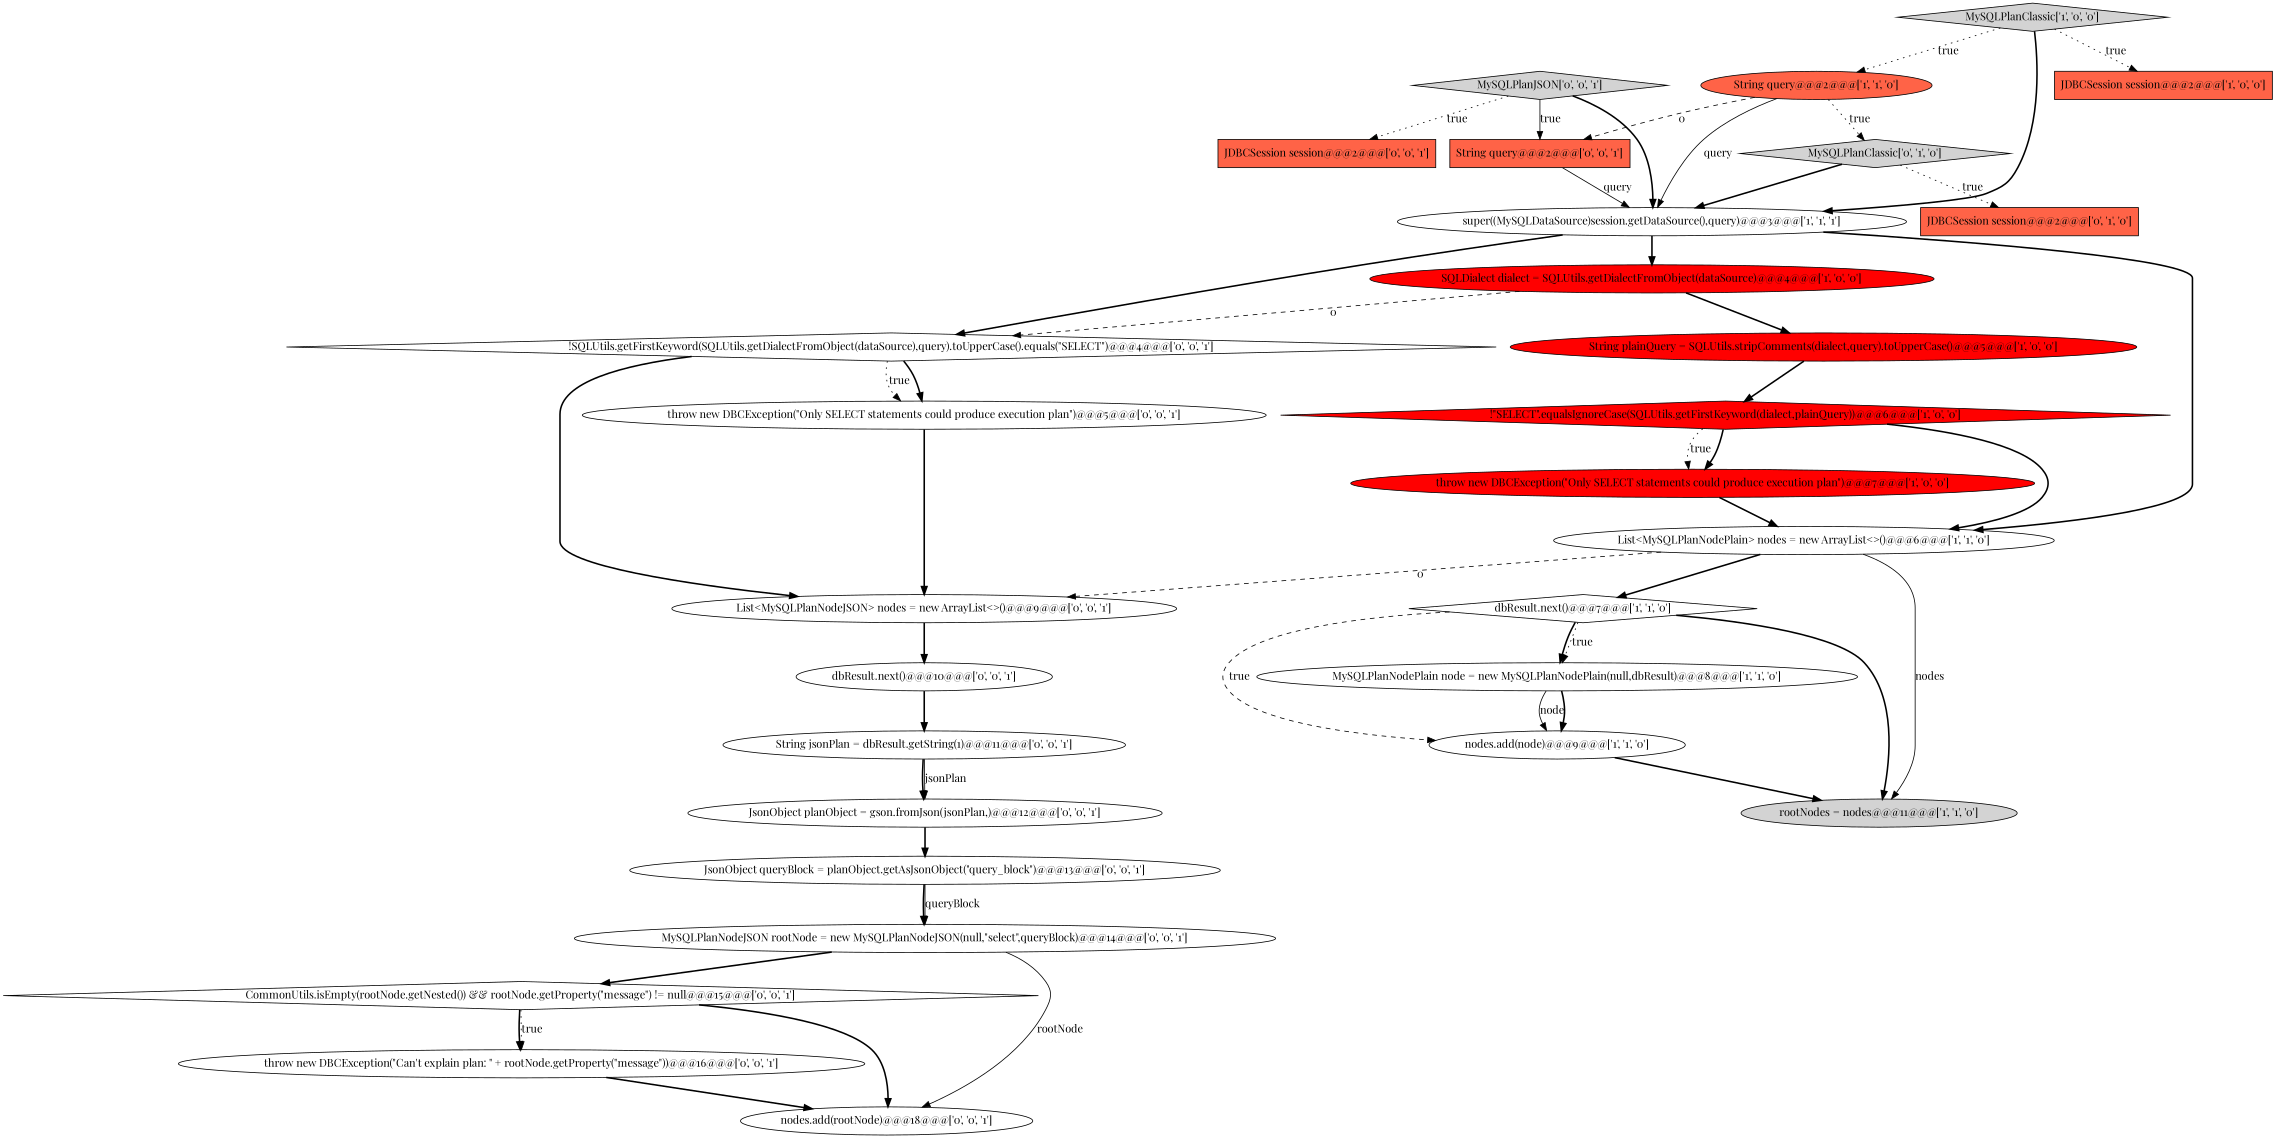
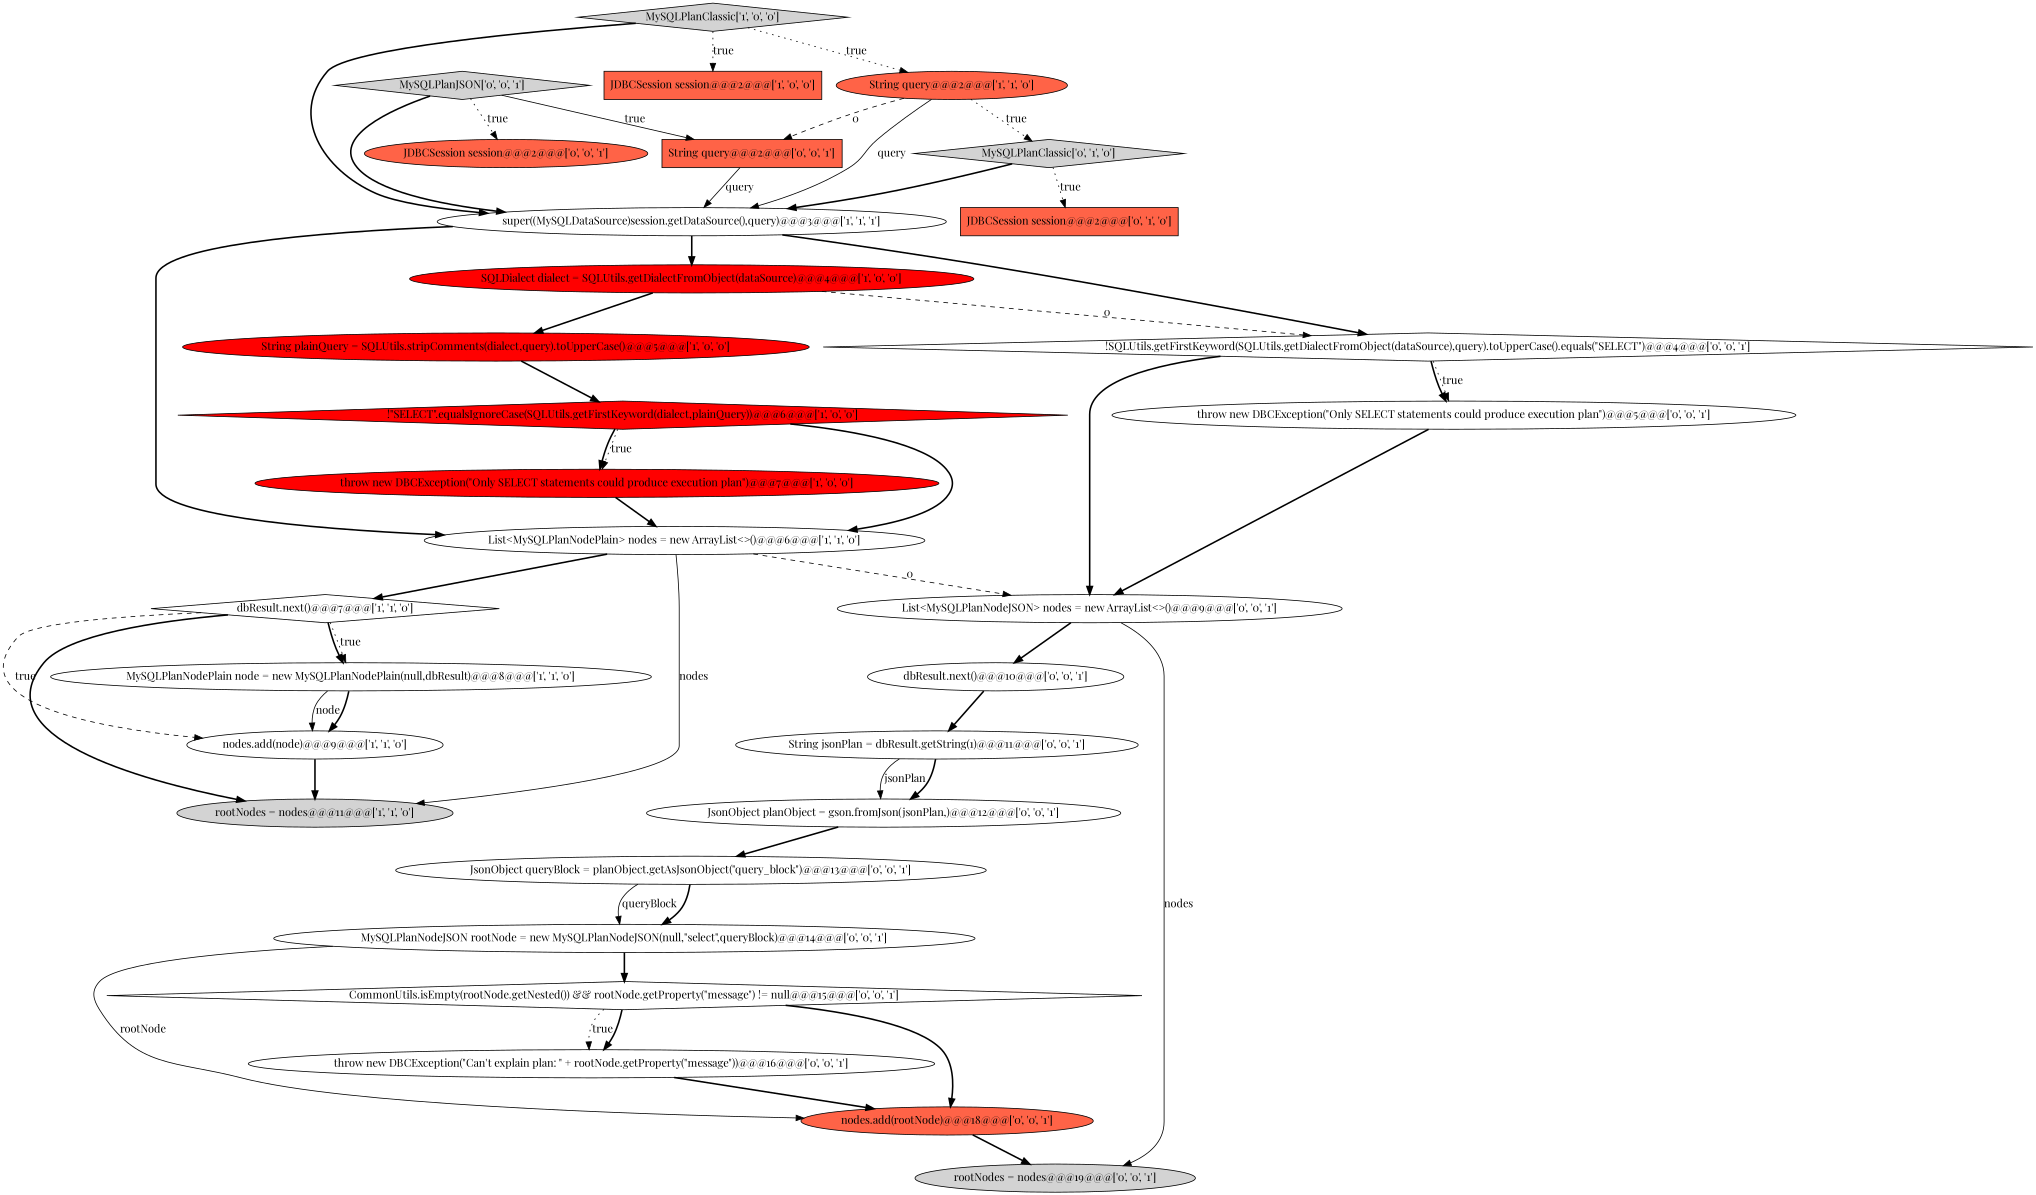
(1327, 154) -> (506, 154)
(887, 1121) -> (947, 1121)
none -> (1055, 1178)
